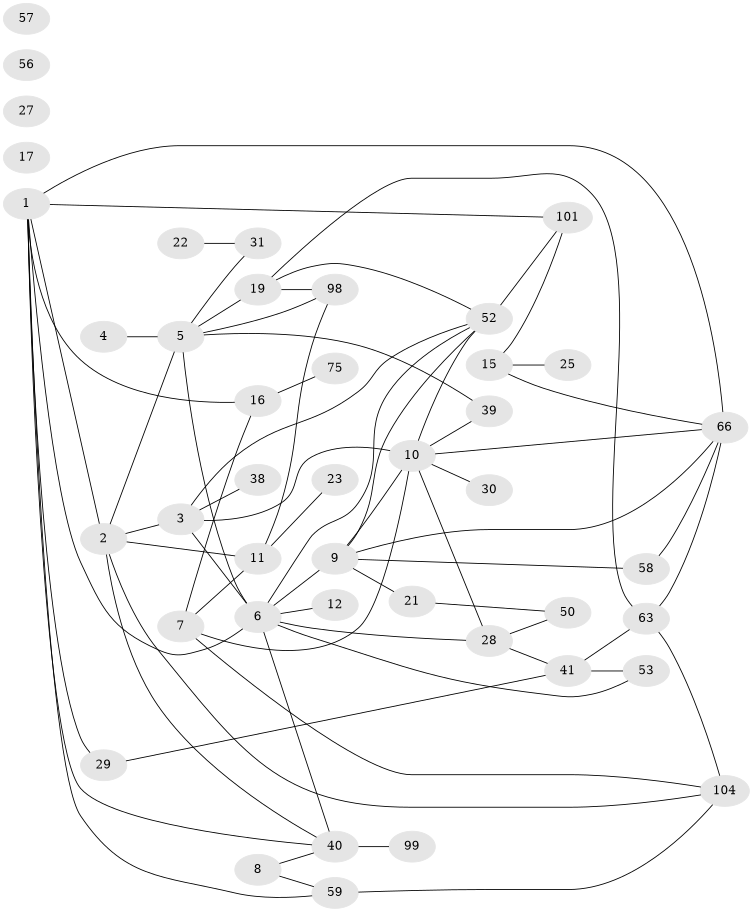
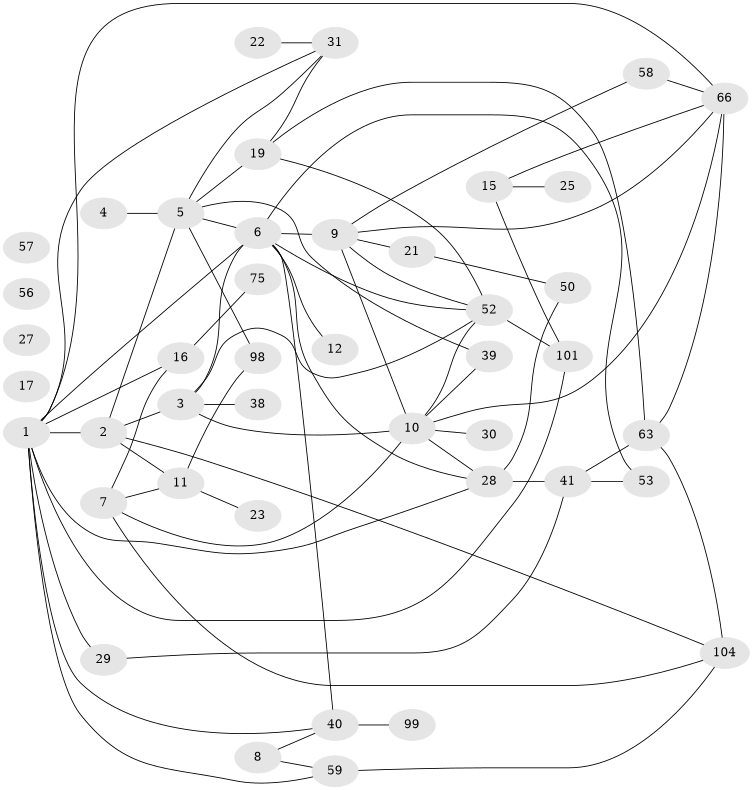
none -> (92, 178)
(297, 290) -> (297, 99)
none -> (231, 554)
(172, 724) -> none
